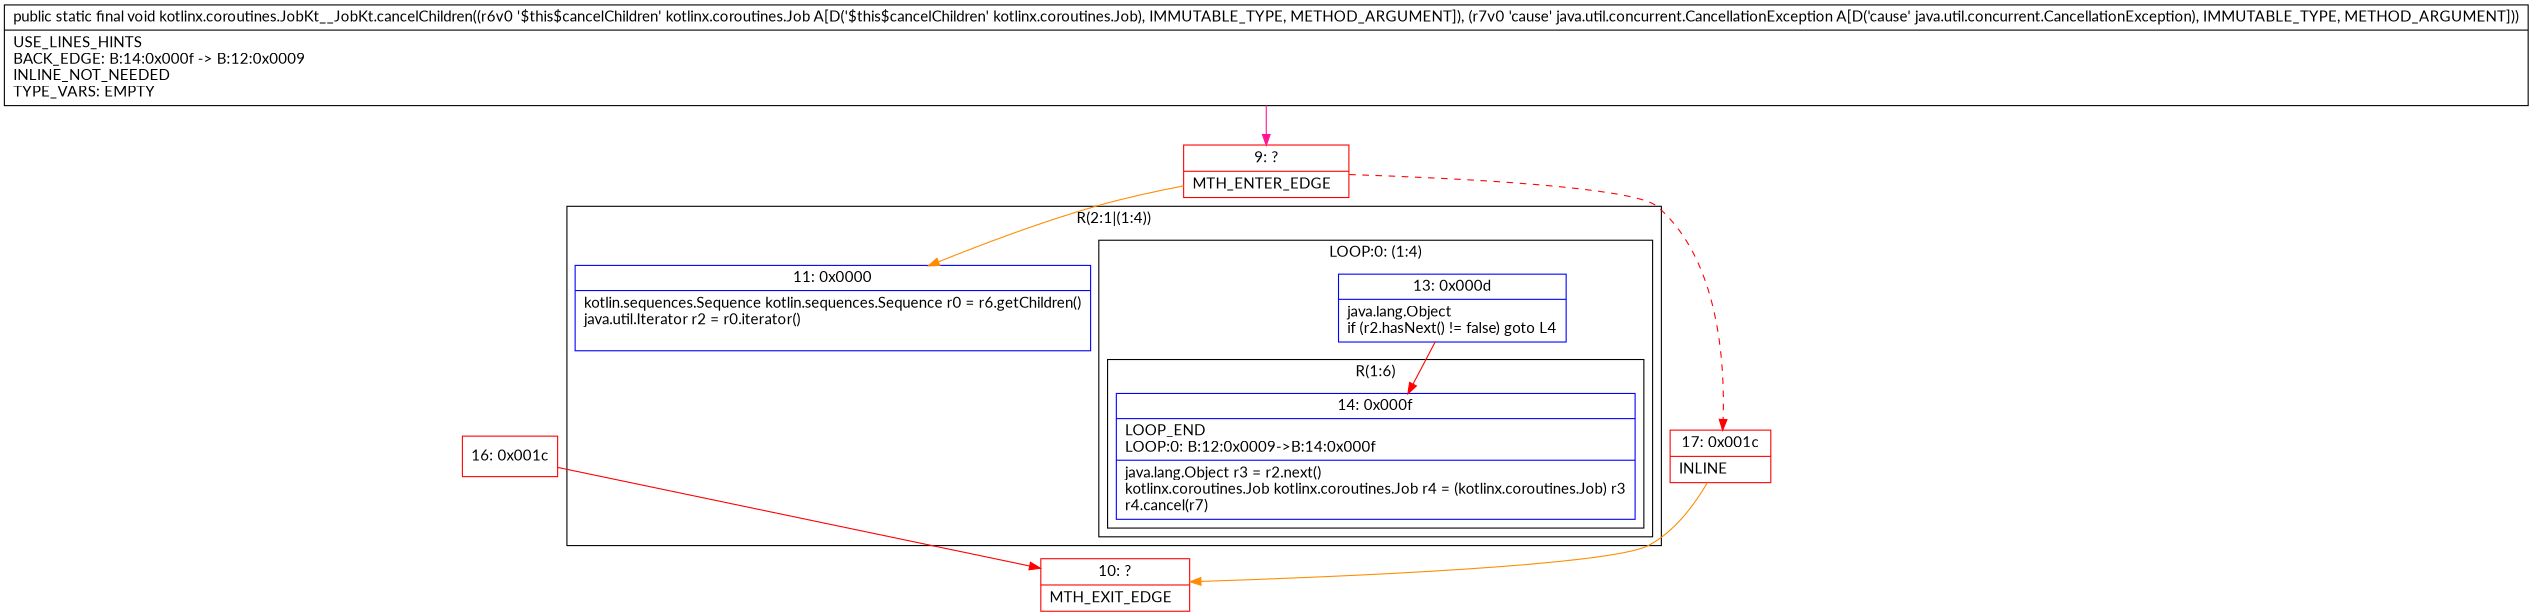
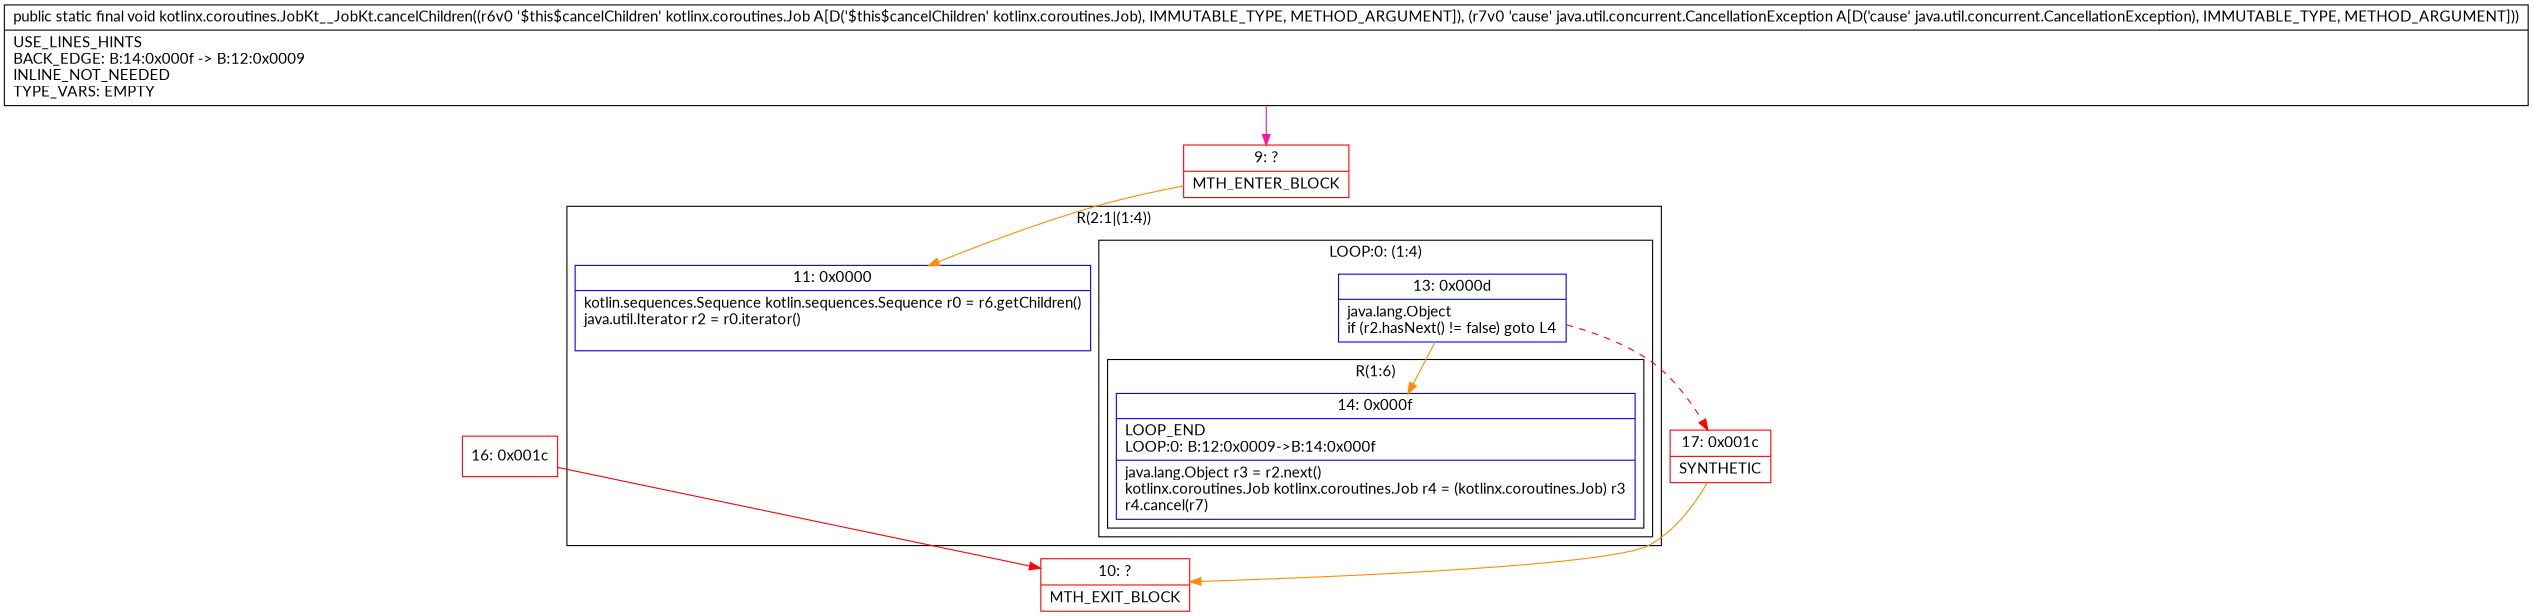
(1262, 184) -> (1266, 184)
(1619, 195) -> (1634, 351)
(1422, 367) -> (1422, 367)
(1704, 469) -> (1720, 469)
(1111, 598) -> (1115, 598)
